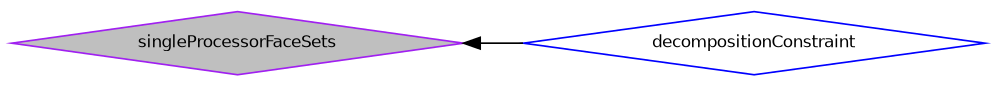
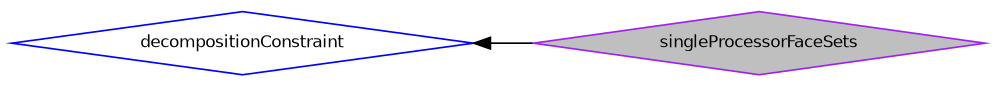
(502, 43) -> (512, 43)
